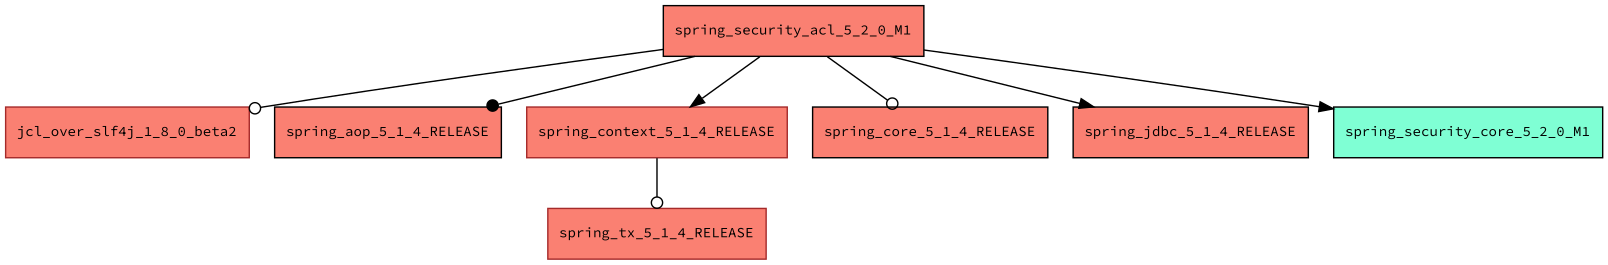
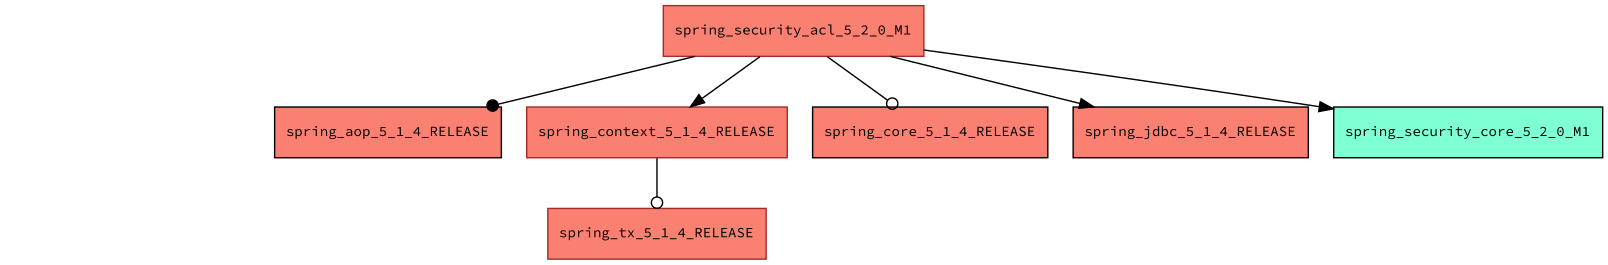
(794, 31) -> (794, 31)
(127, 132) -> none
